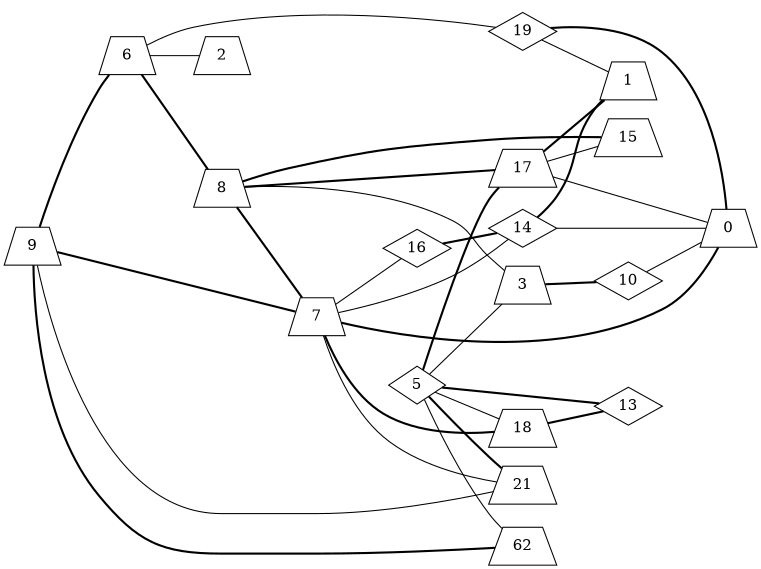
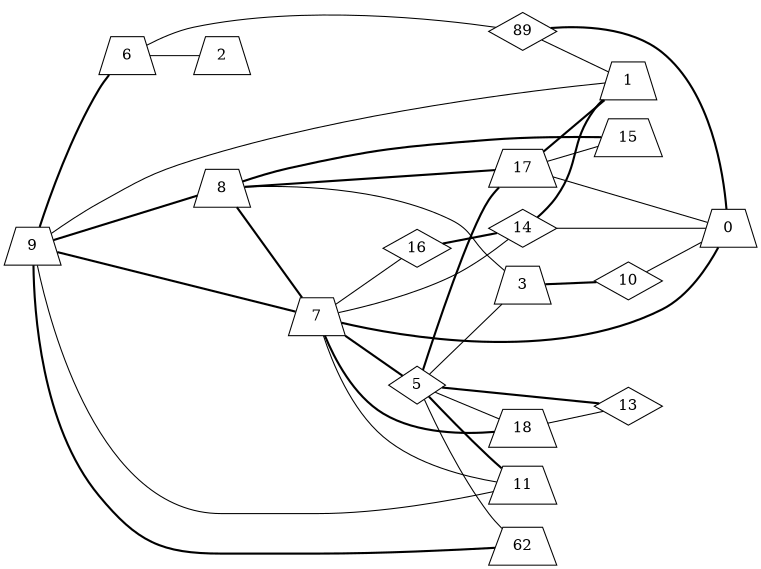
(523, 31) -> (523, 31)
(175, 122) -> (125, 218)
none -> (319, 127)
none -> (374, 356)
(576, 417) -> (576, 417)
(523, 485) -> (523, 485)
